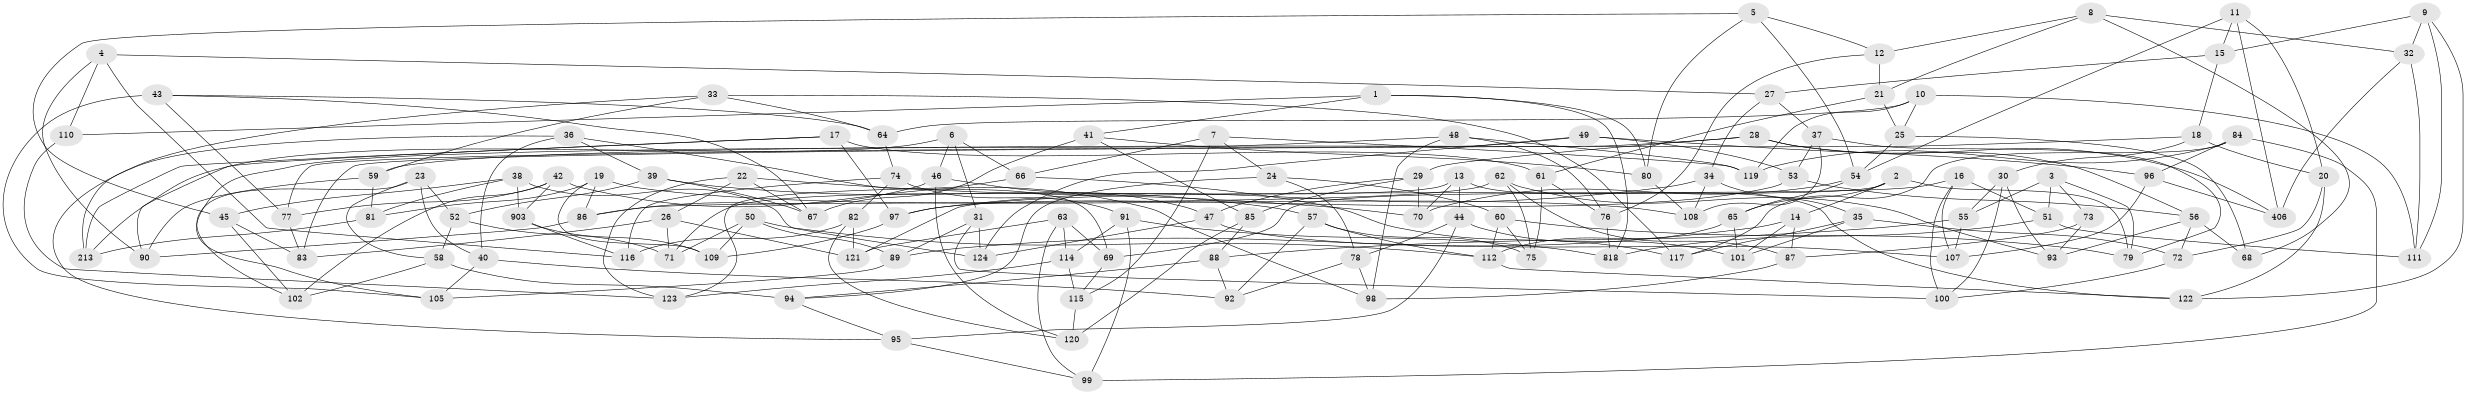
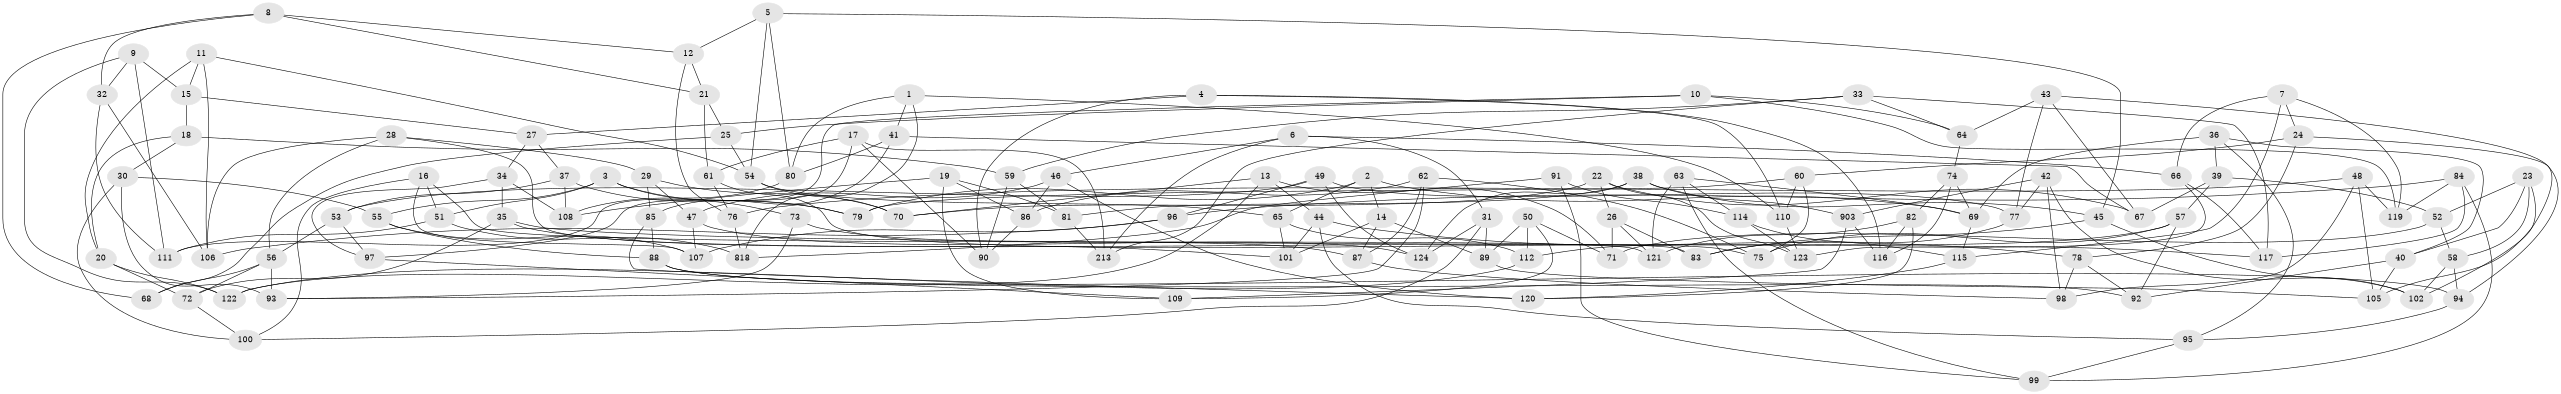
(1000, 198) -> (1963, 197)
(2280, 218) -> (208, 258)
(1495, 235) -> (1791, 197)
